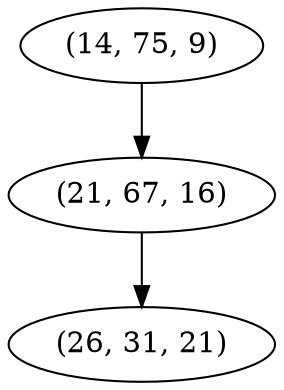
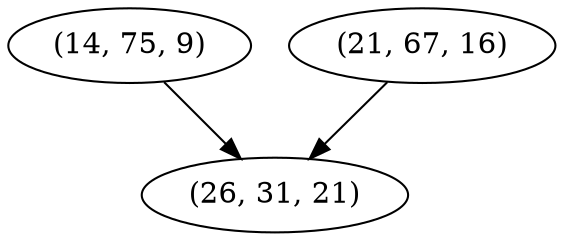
(142, 110) -> (195, 113)
